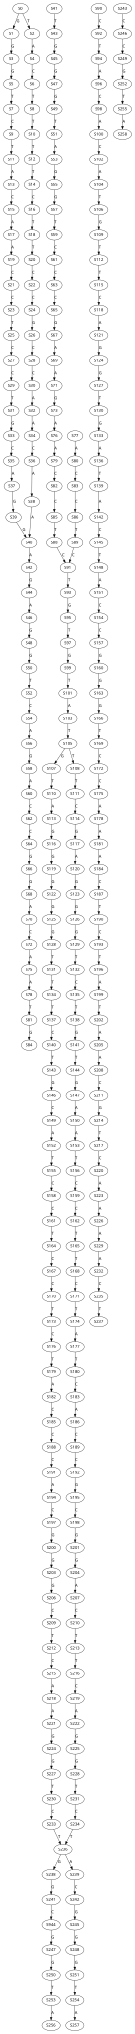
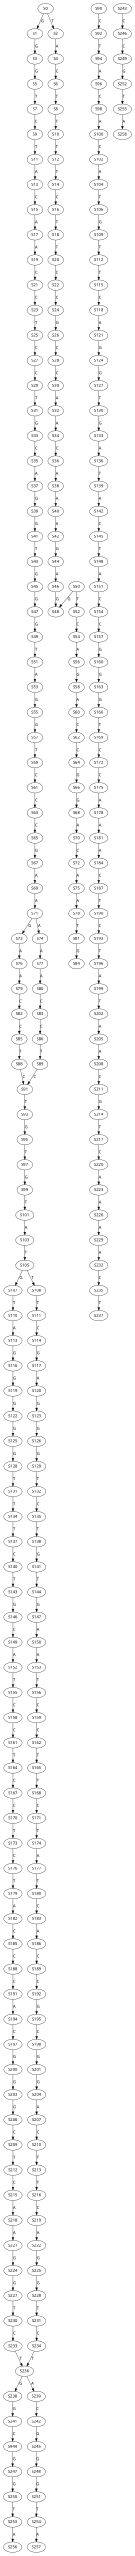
(21, 529) -> (35, 522)
(29, 654) -> (67, 598)
none -> (40, 939)
